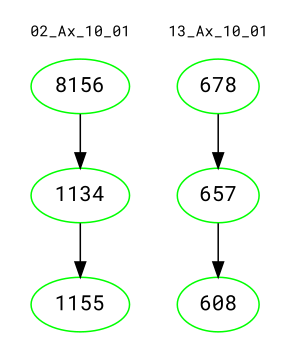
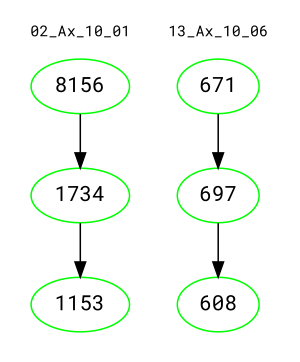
(219, 33) -> (219, 33)
(218, 86) -> (218, 86)
(80, 195) -> (80, 195)
(218, 195) -> (218, 195)
(80, 305) -> (80, 305)
